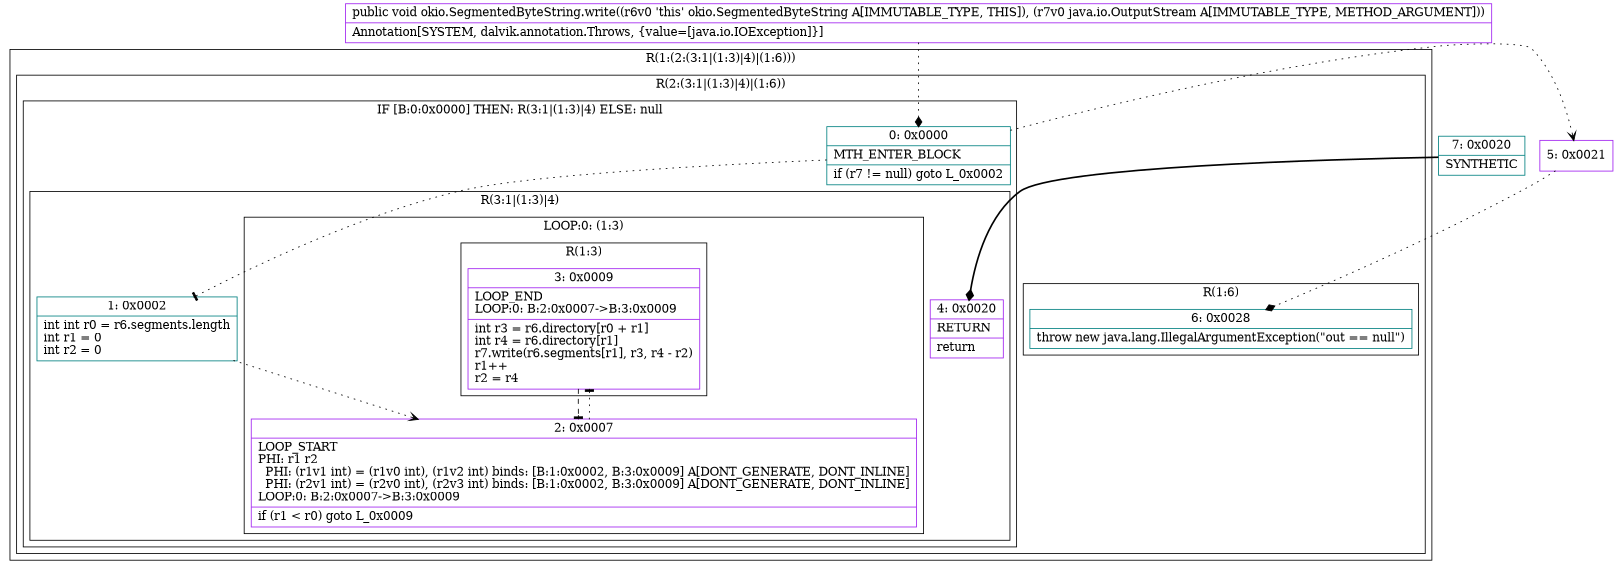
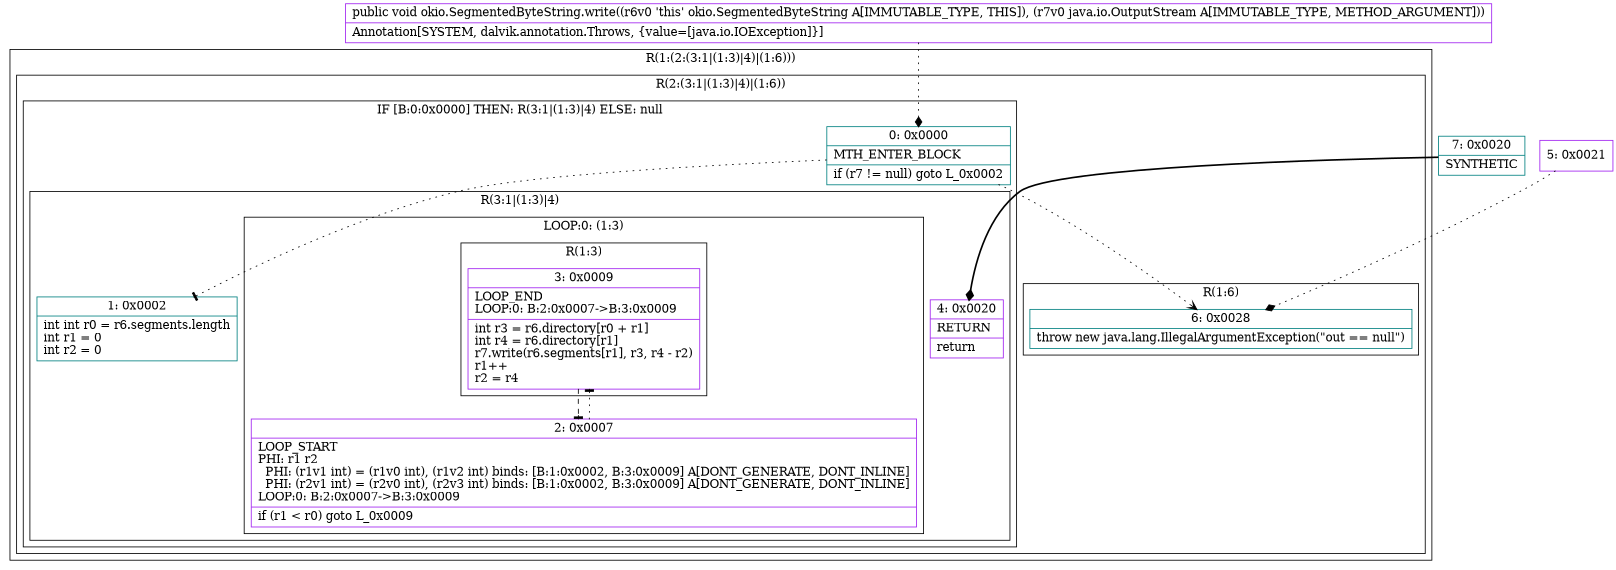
(1315, 63) -> (1097, 240)
(322, 389) -> none
